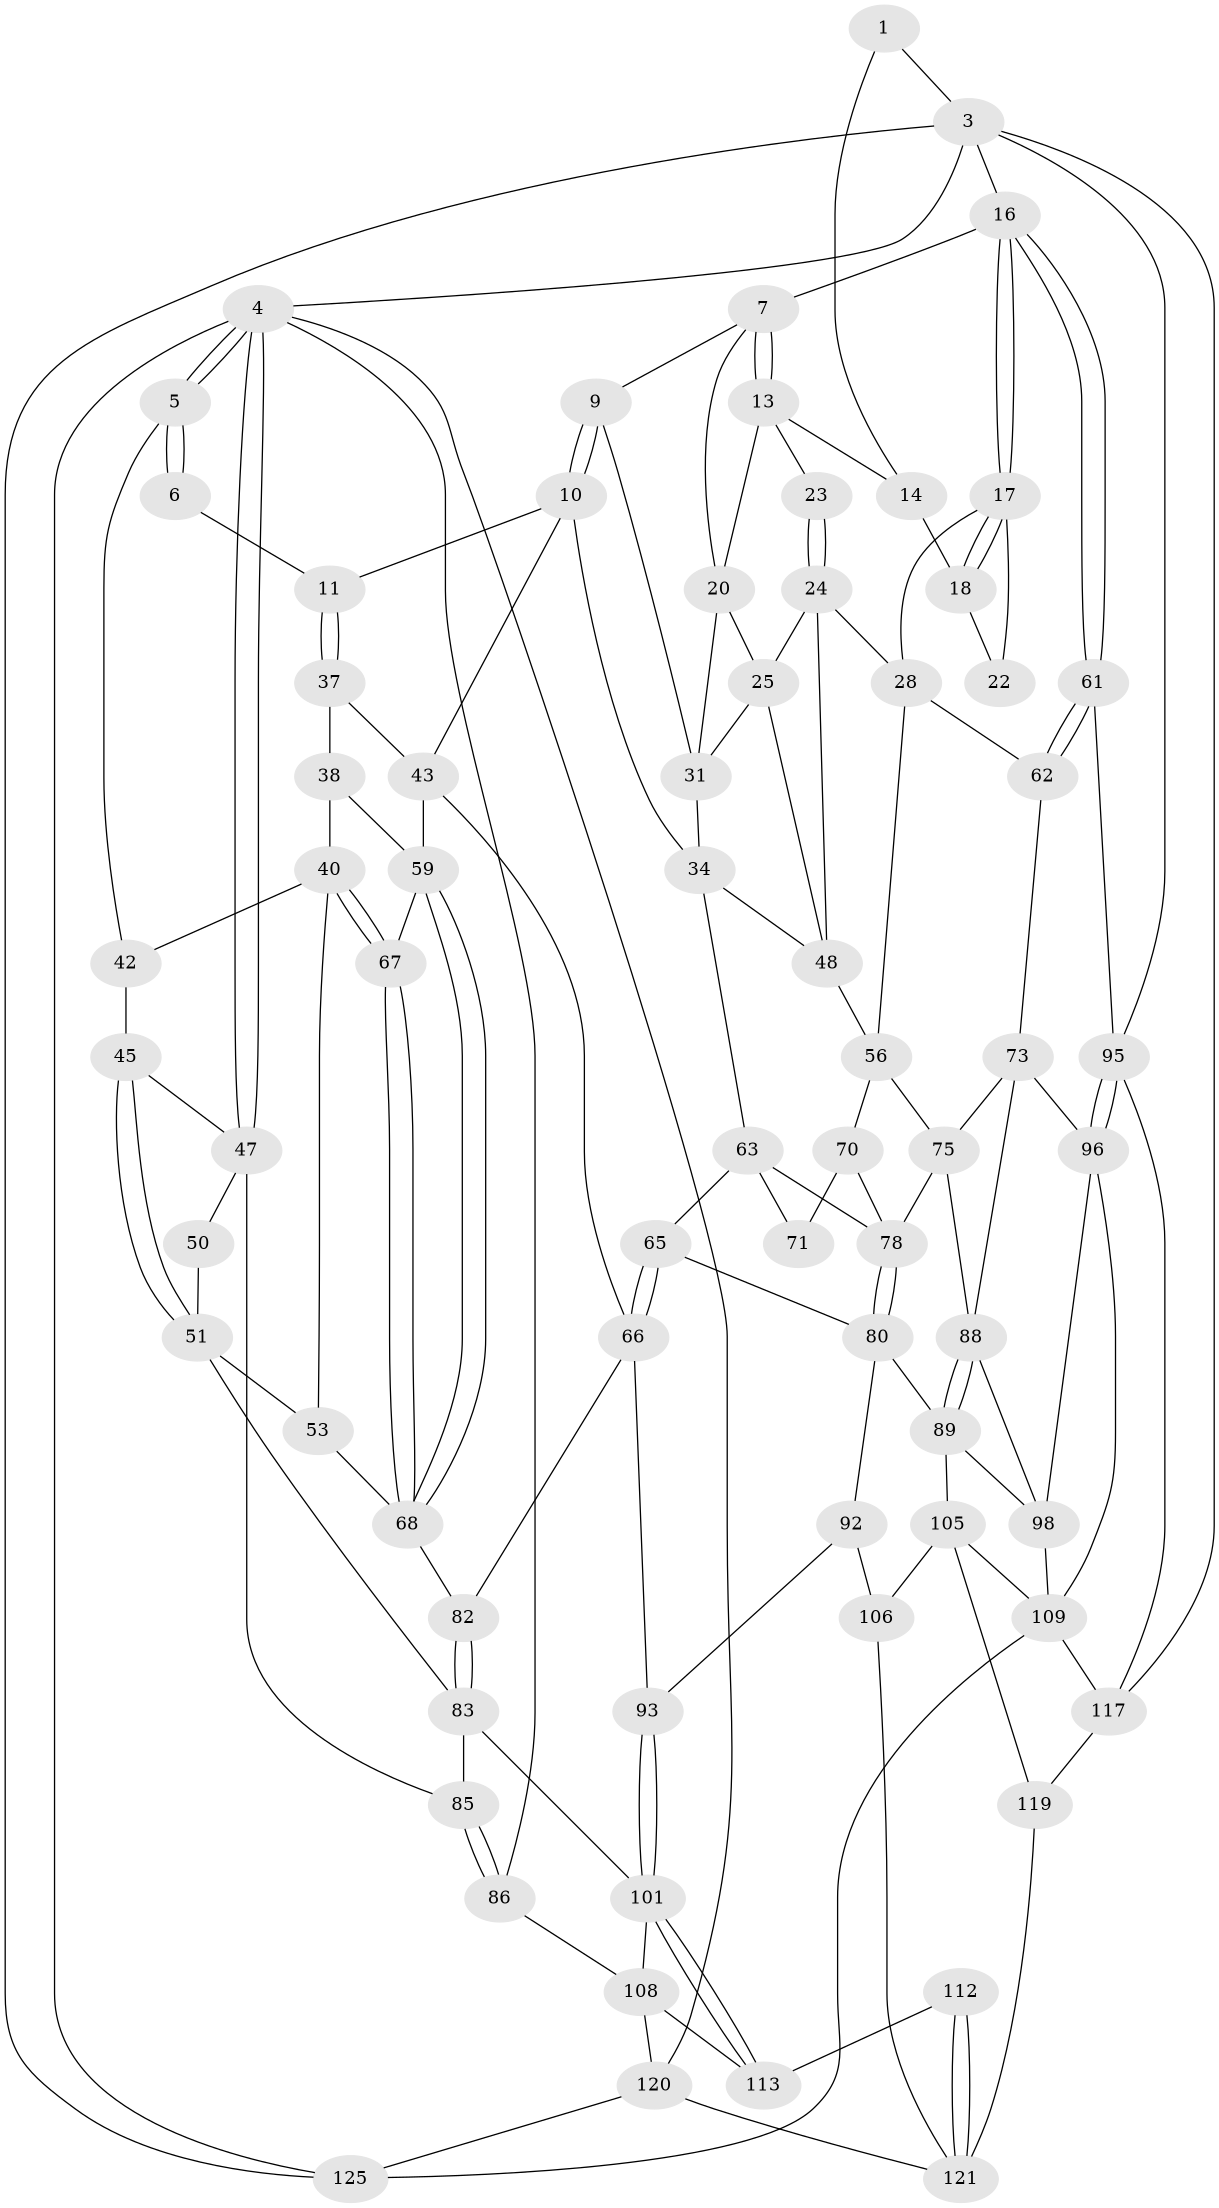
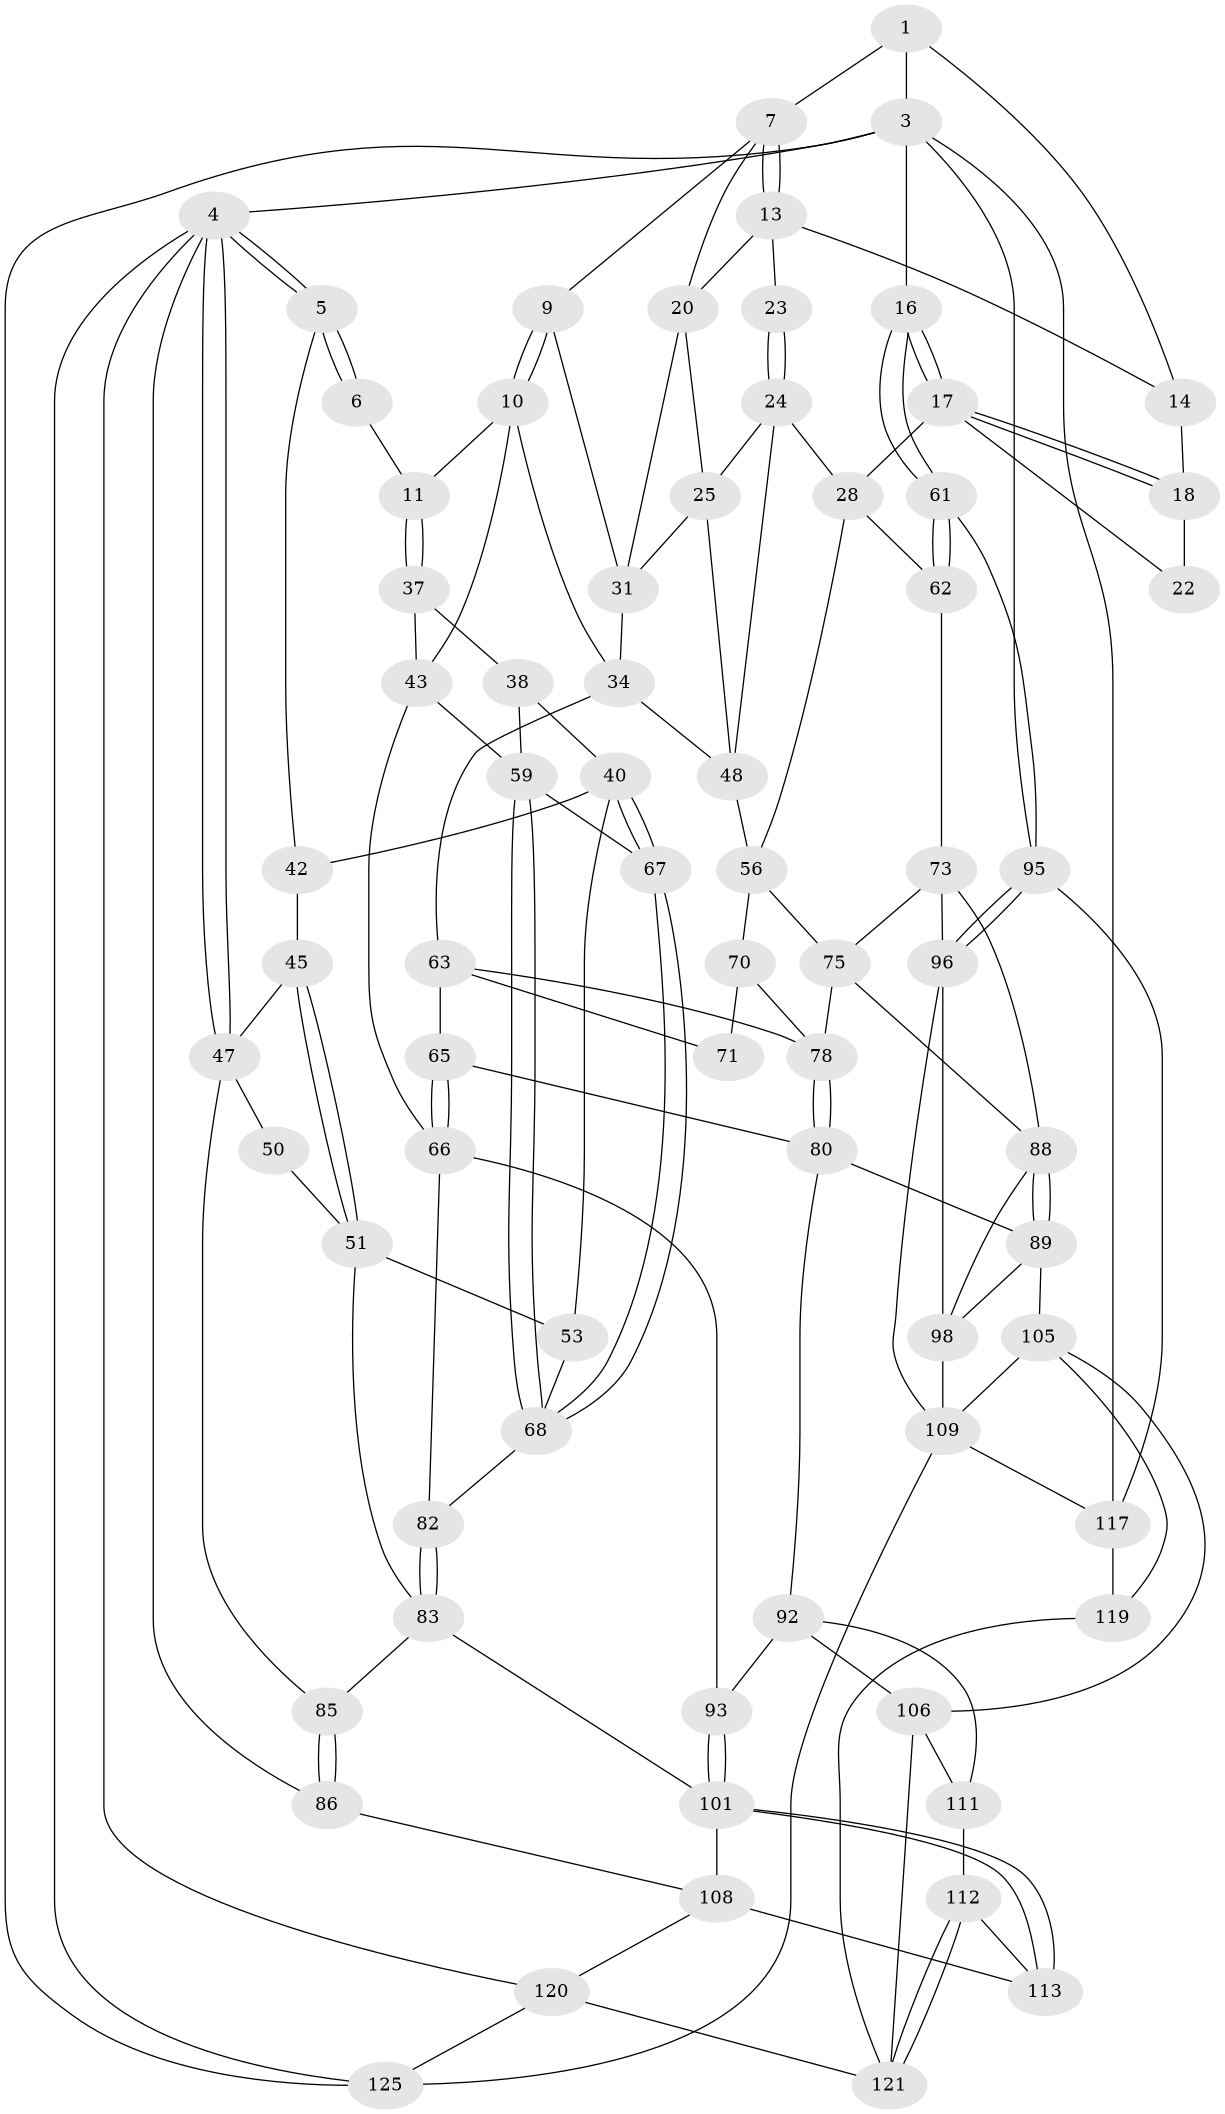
(885, 264) -> (839, 75)
none -> (964, 1805)
